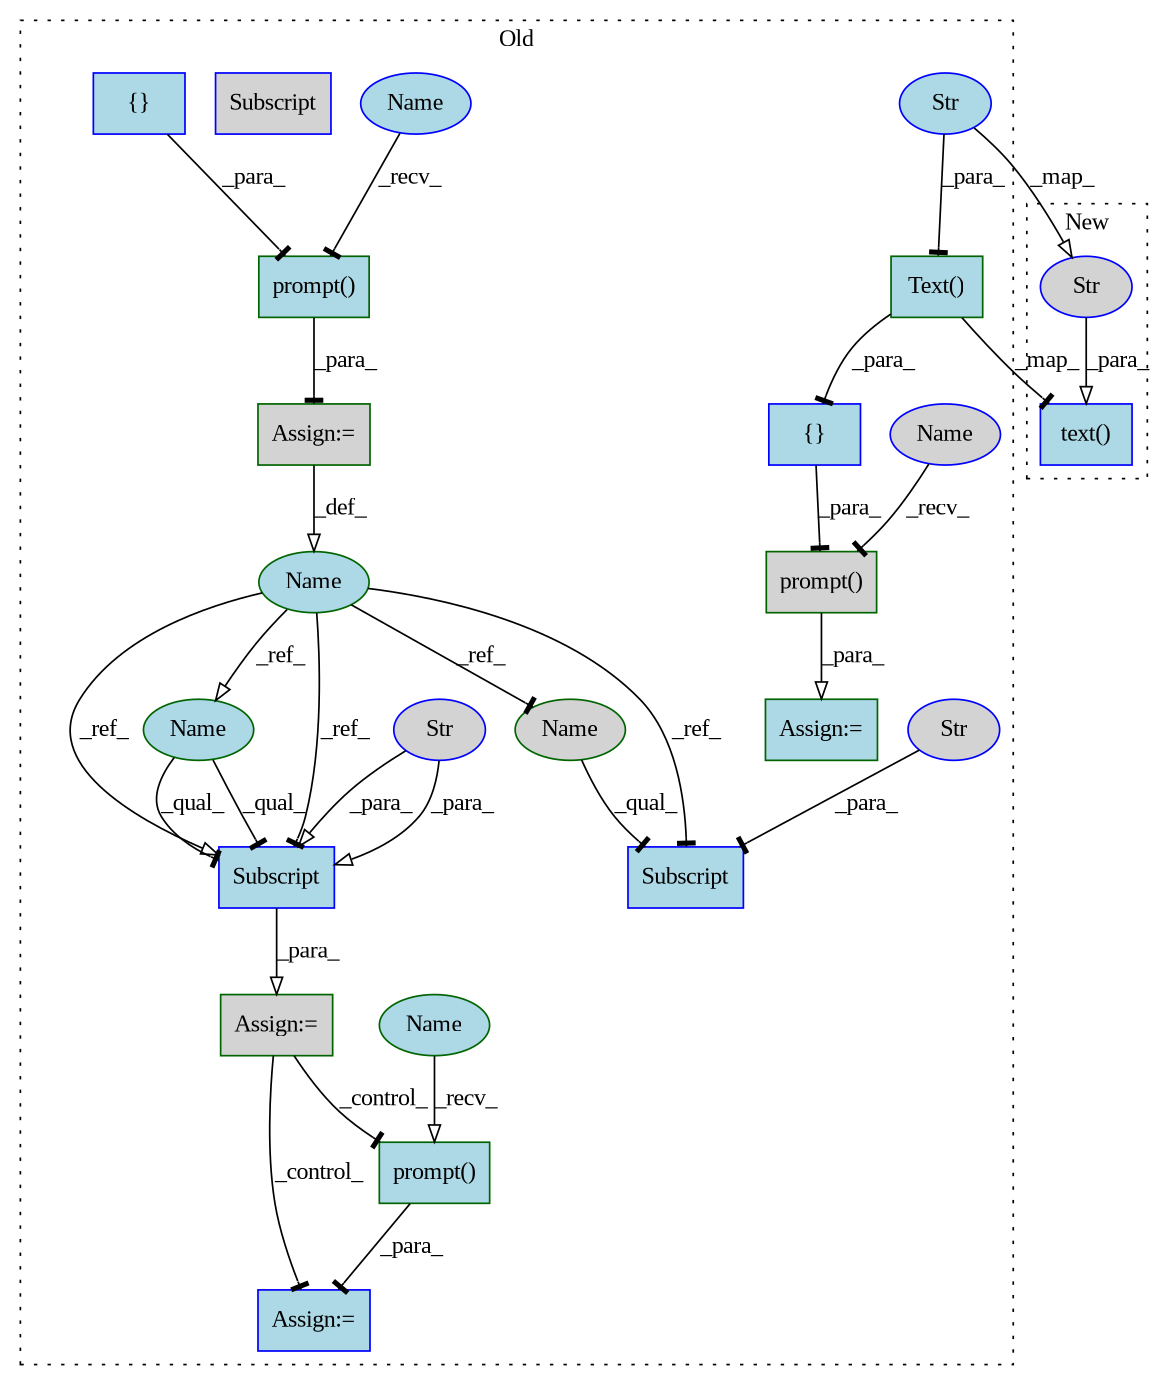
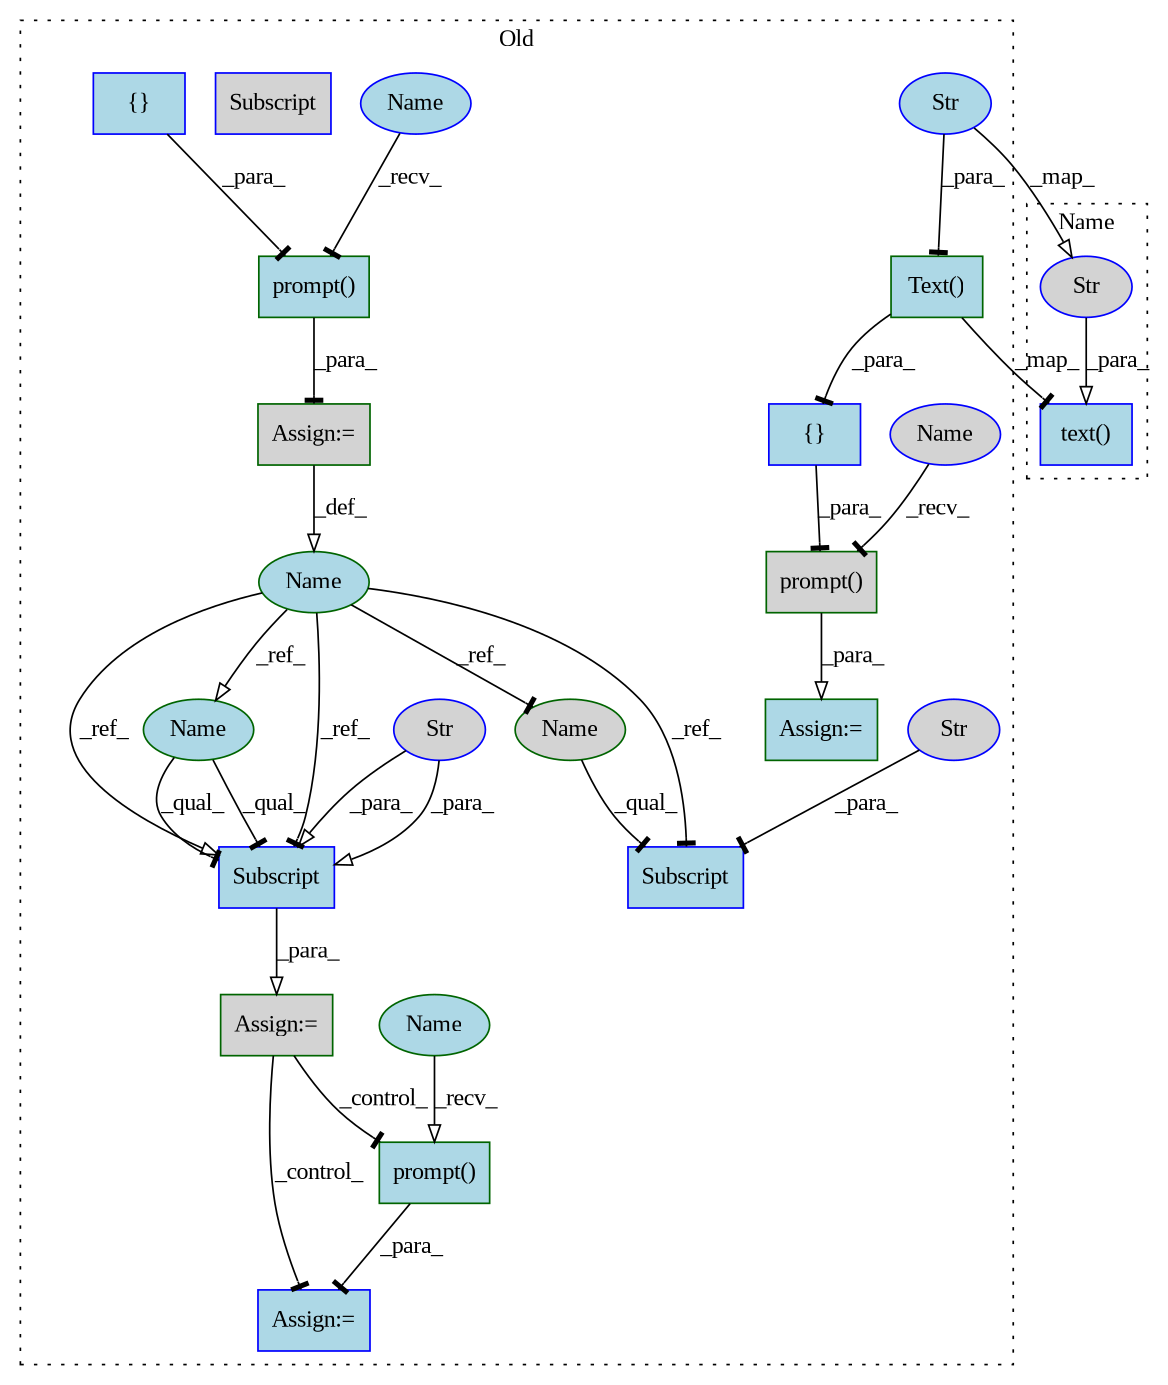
(1087, 223) -> (1087, 223)
